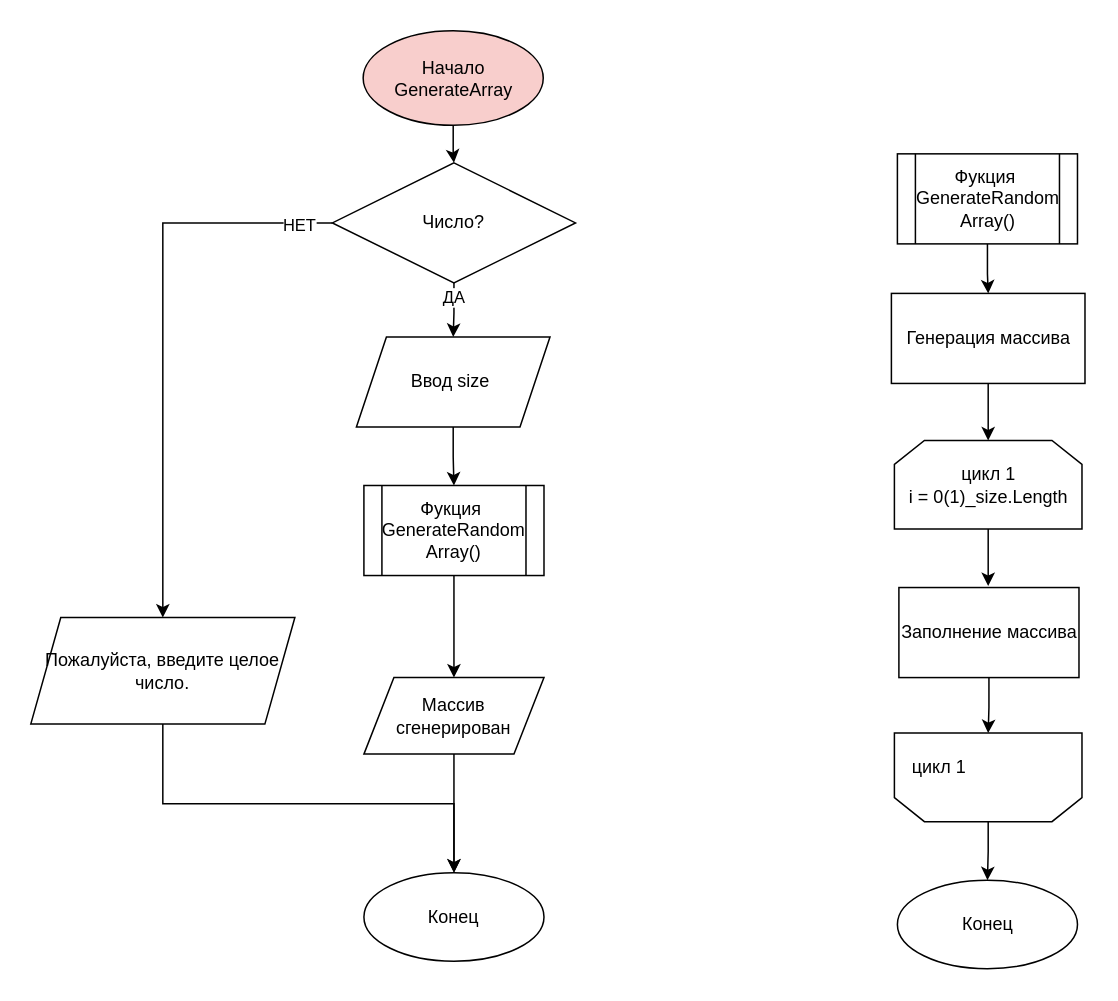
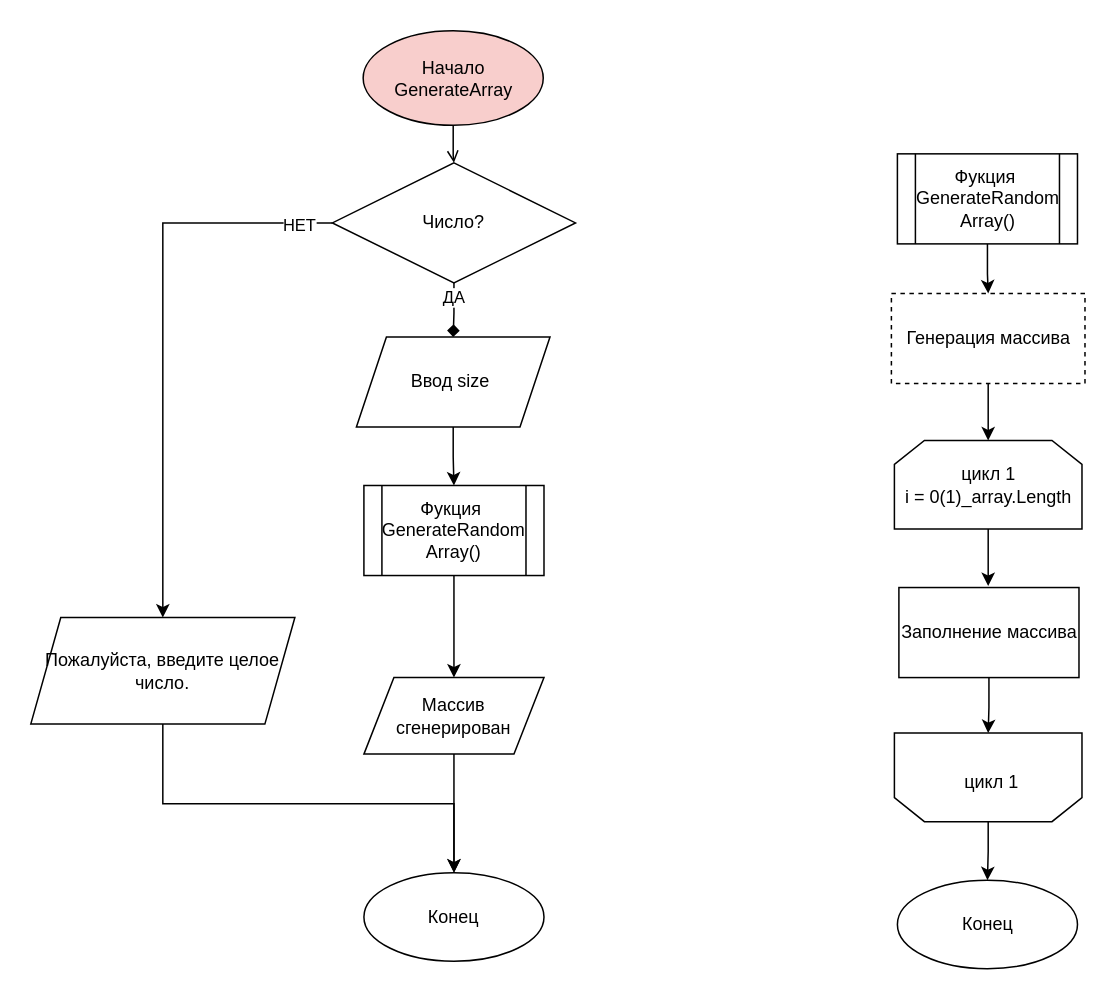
(453, 153) -> (453, 153)
(453, 325) -> (453, 324)
(988, 338) -> (988, 338)
(989, 485) -> (989, 485)
(938, 767) -> (991, 782)
